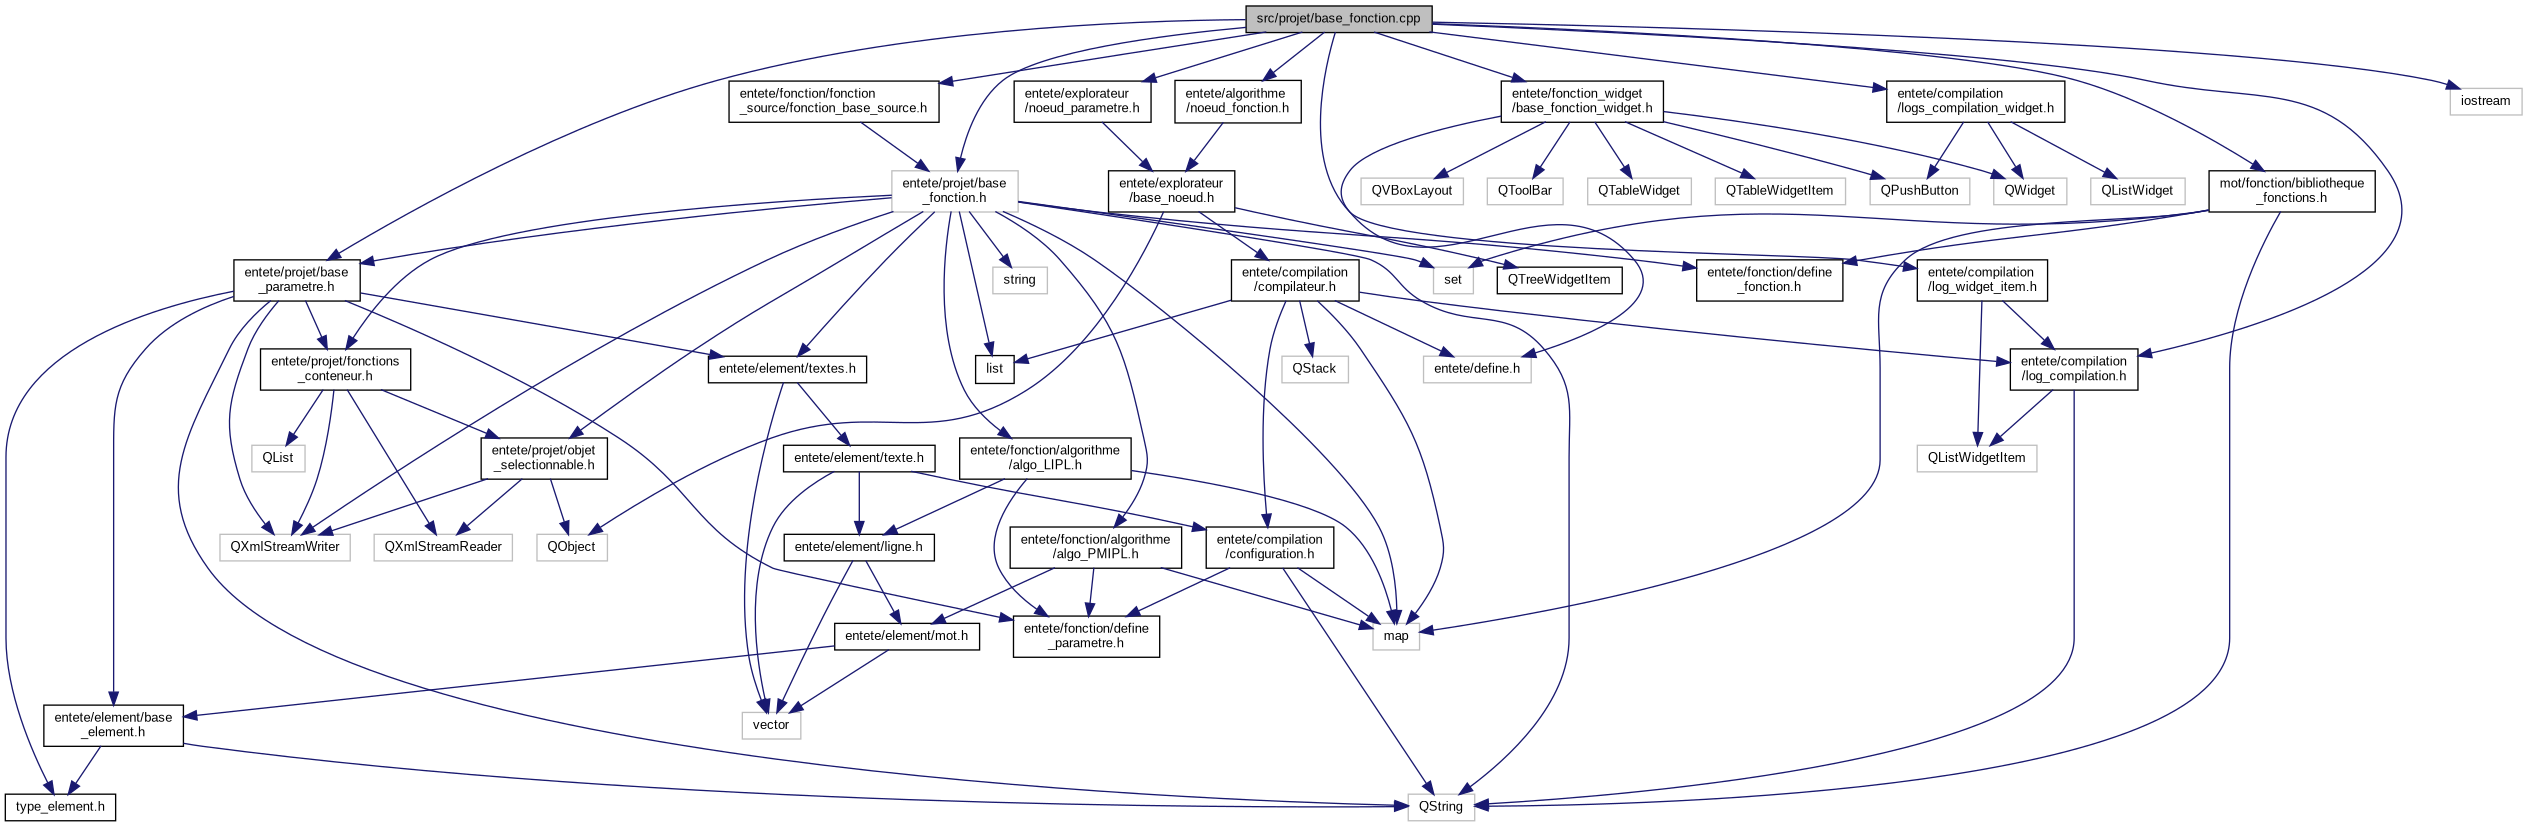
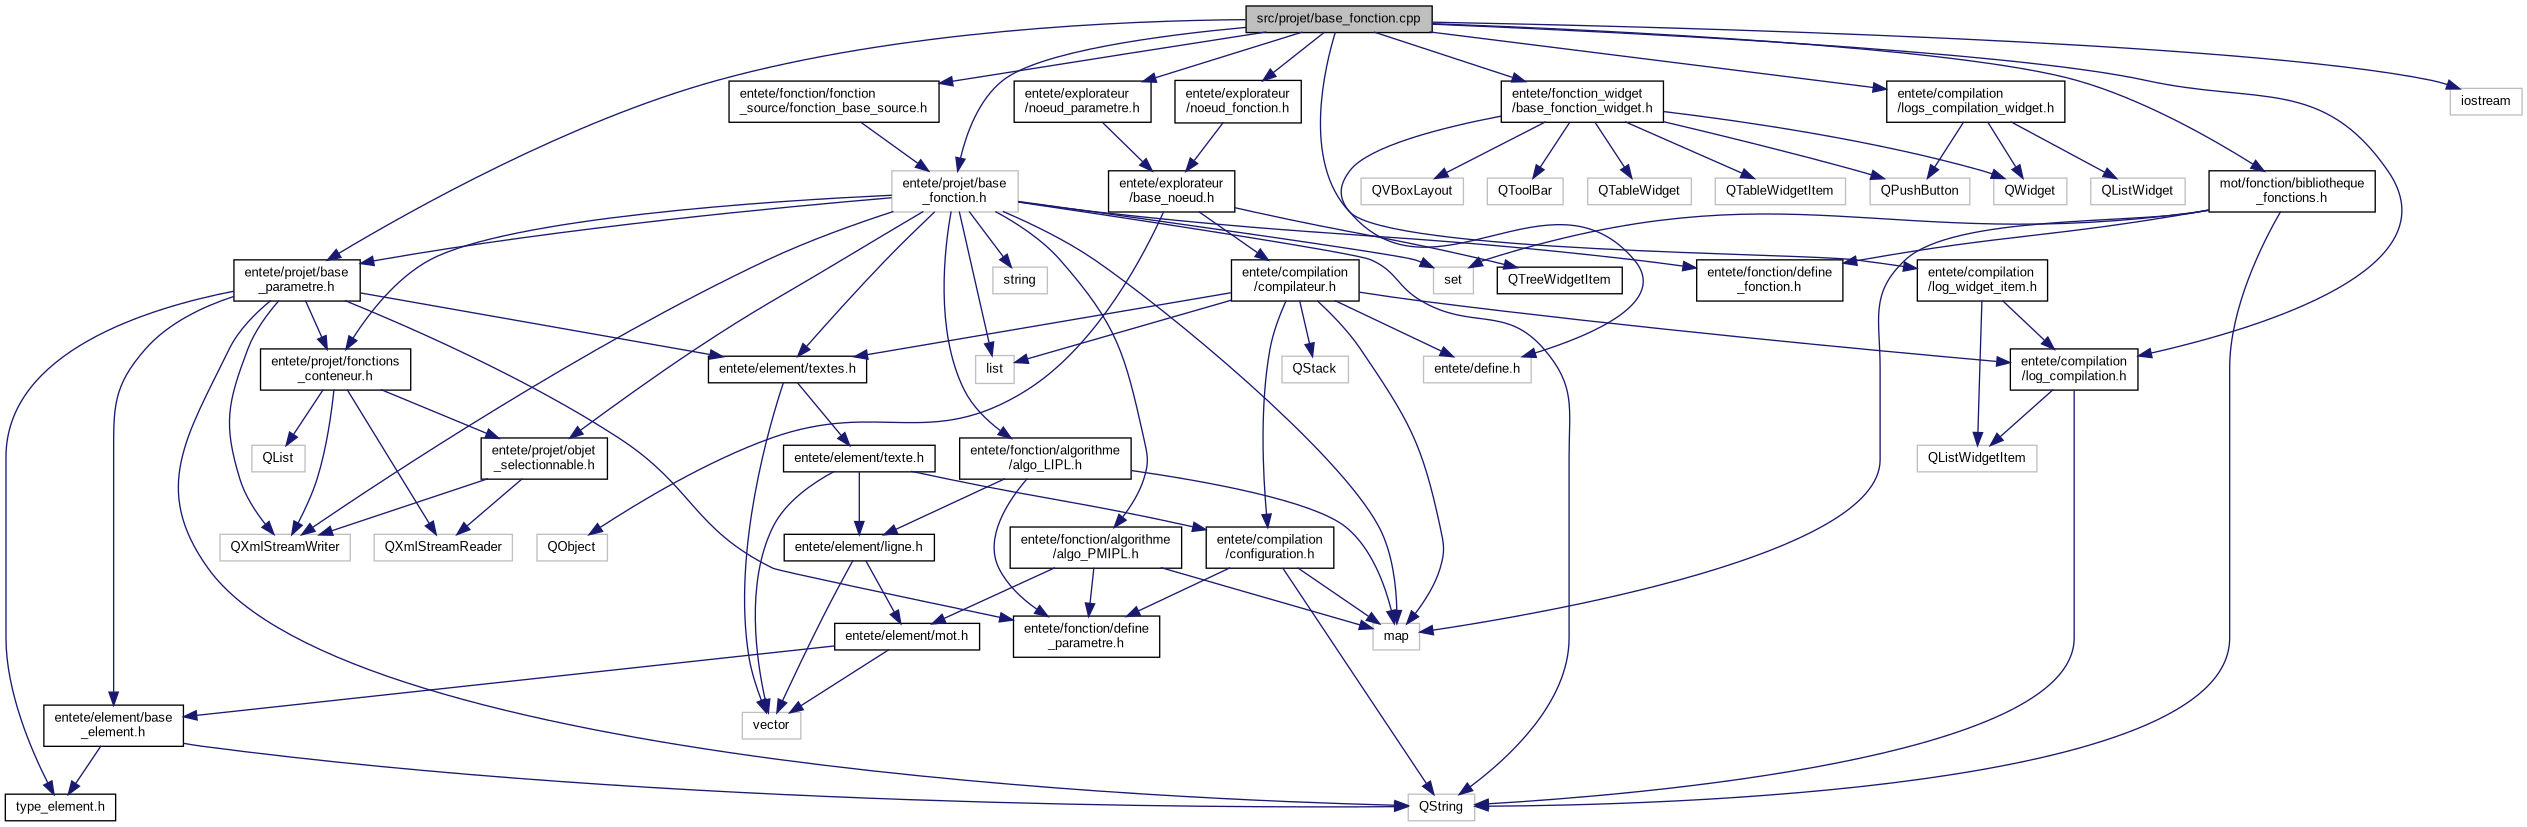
(1238, 102) -> (1238, 102)
none -> (1049, 324)
(995, 370) -> (995, 370)
(557, 500) -> none
